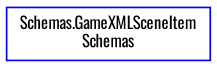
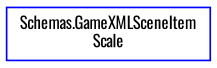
(108, 34) -> (108, 34)
